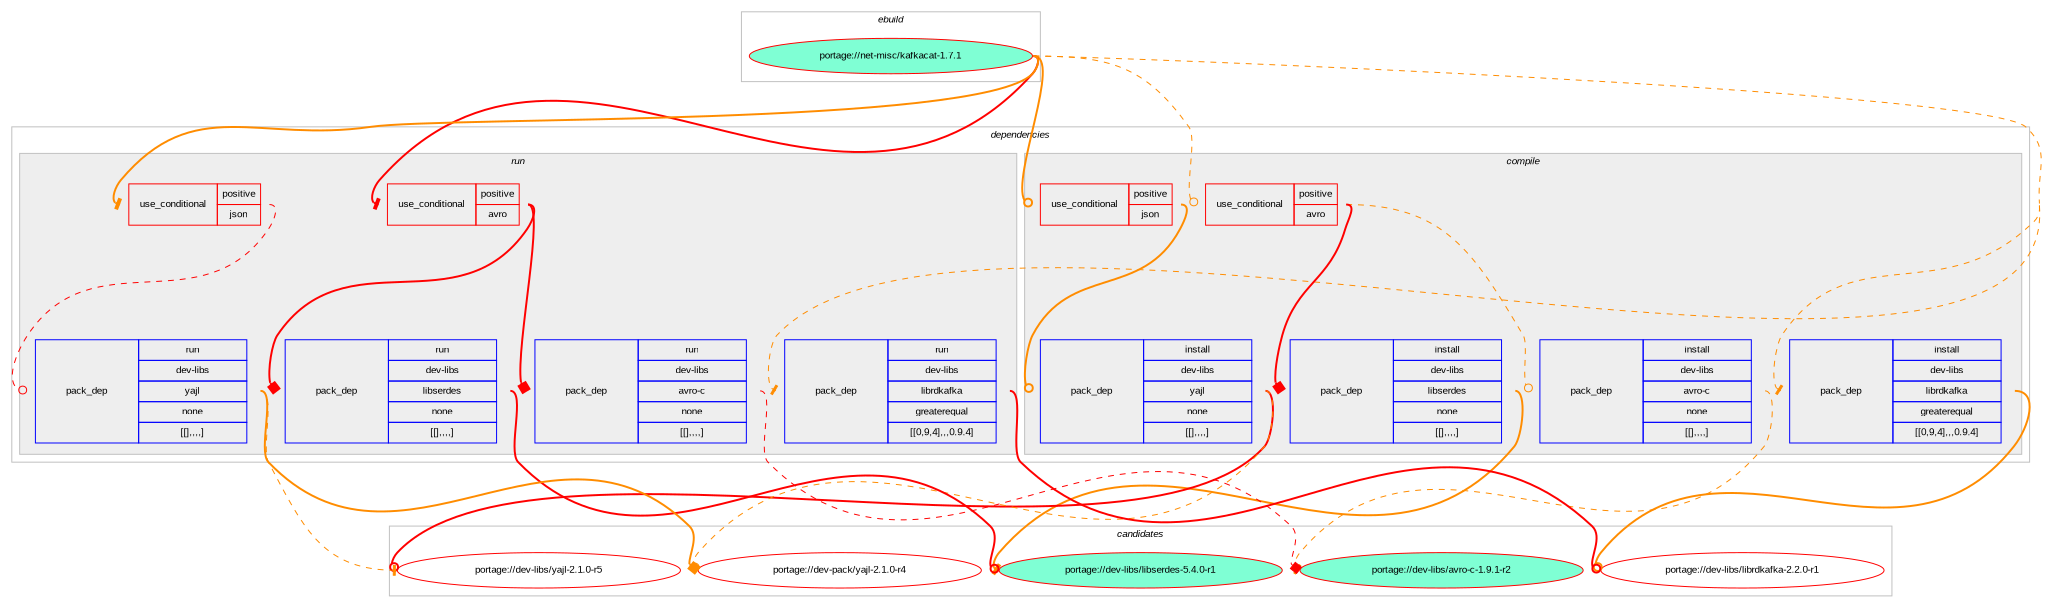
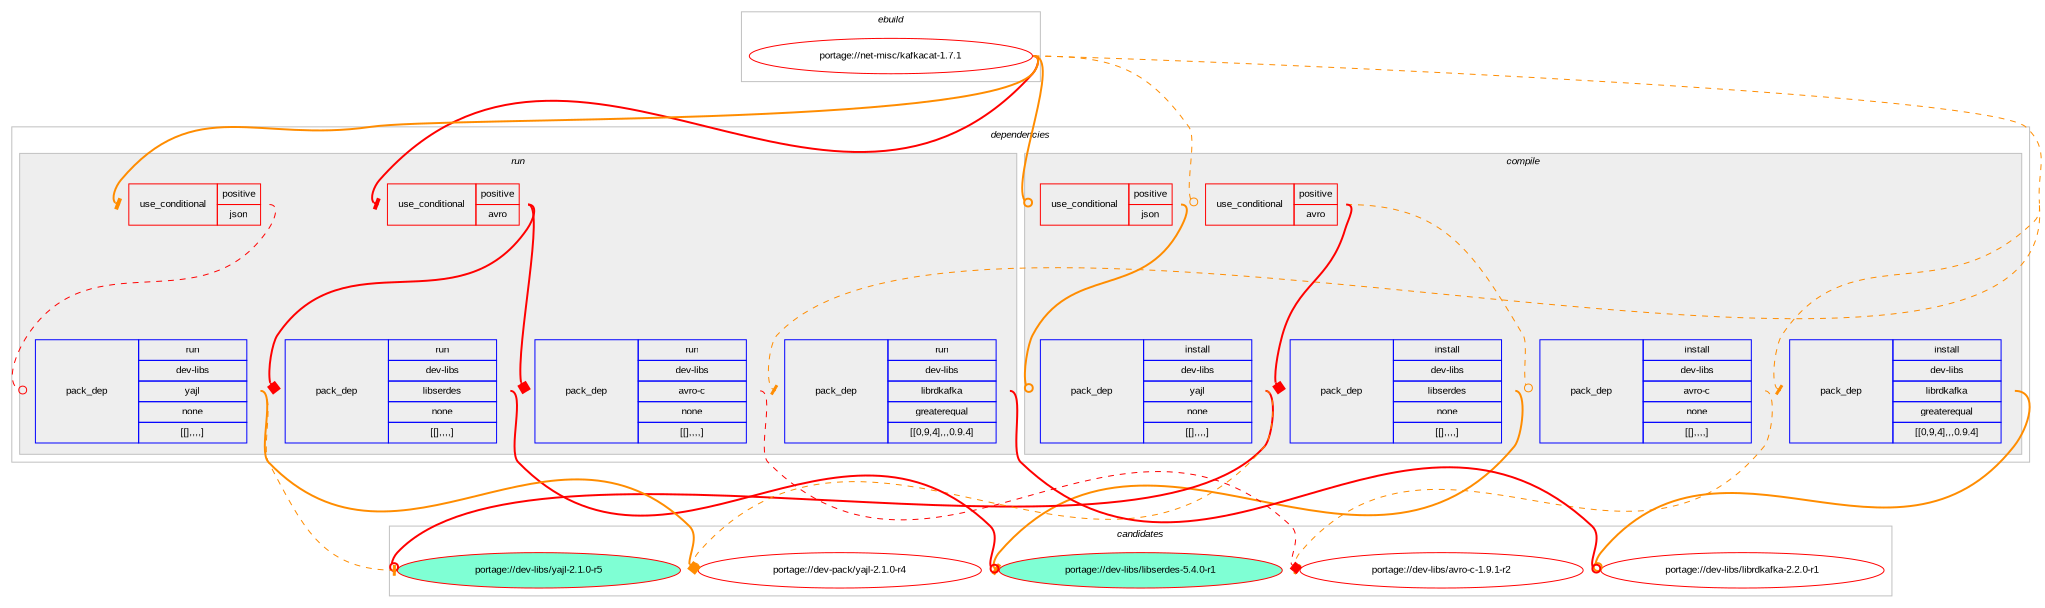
(891, 56) -> (891, 56)
(539, 570) -> (539, 570)
(1442, 570) -> (1442, 570)
